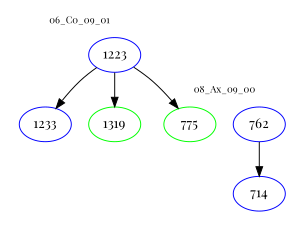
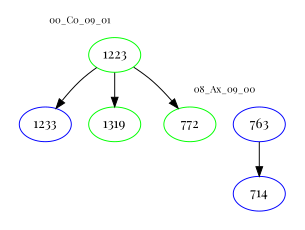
(80, 21) -> (80, 21)
(115, 55) -> (115, 55)
(190, 124) -> (190, 124)
(259, 124) -> (259, 124)
